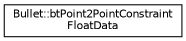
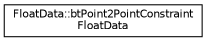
(93, 21) -> (103, 21)
